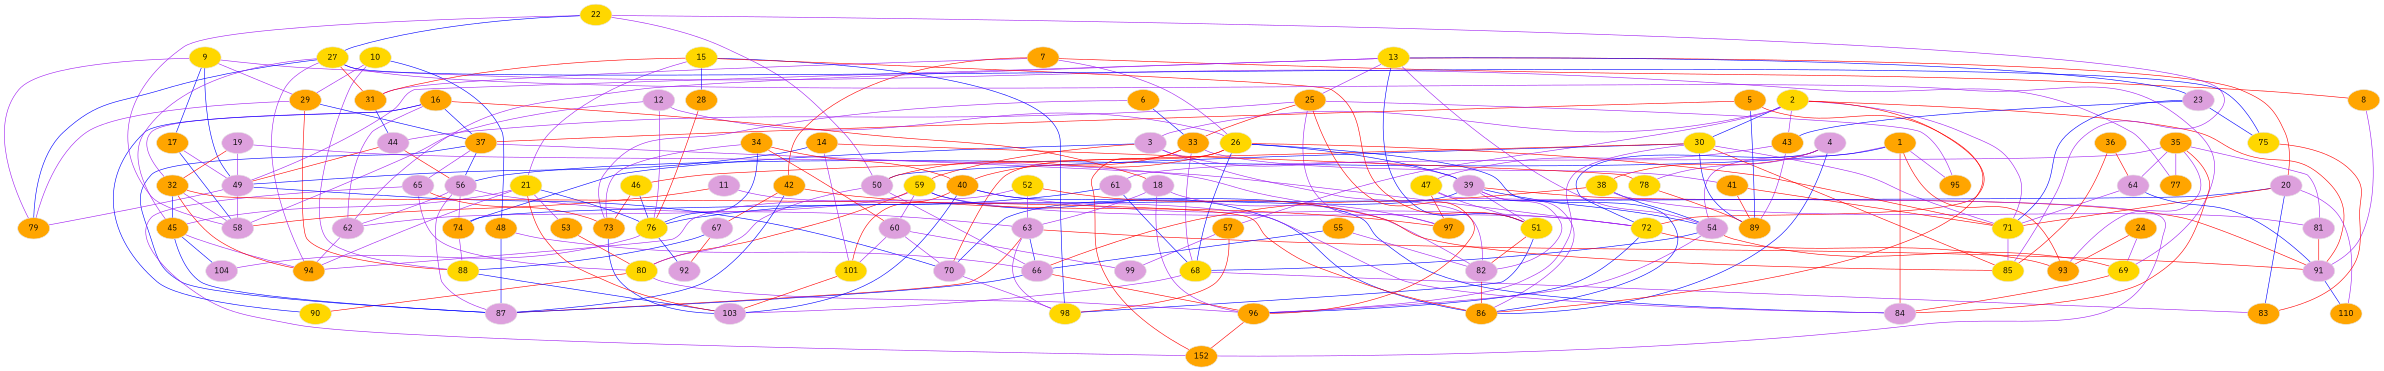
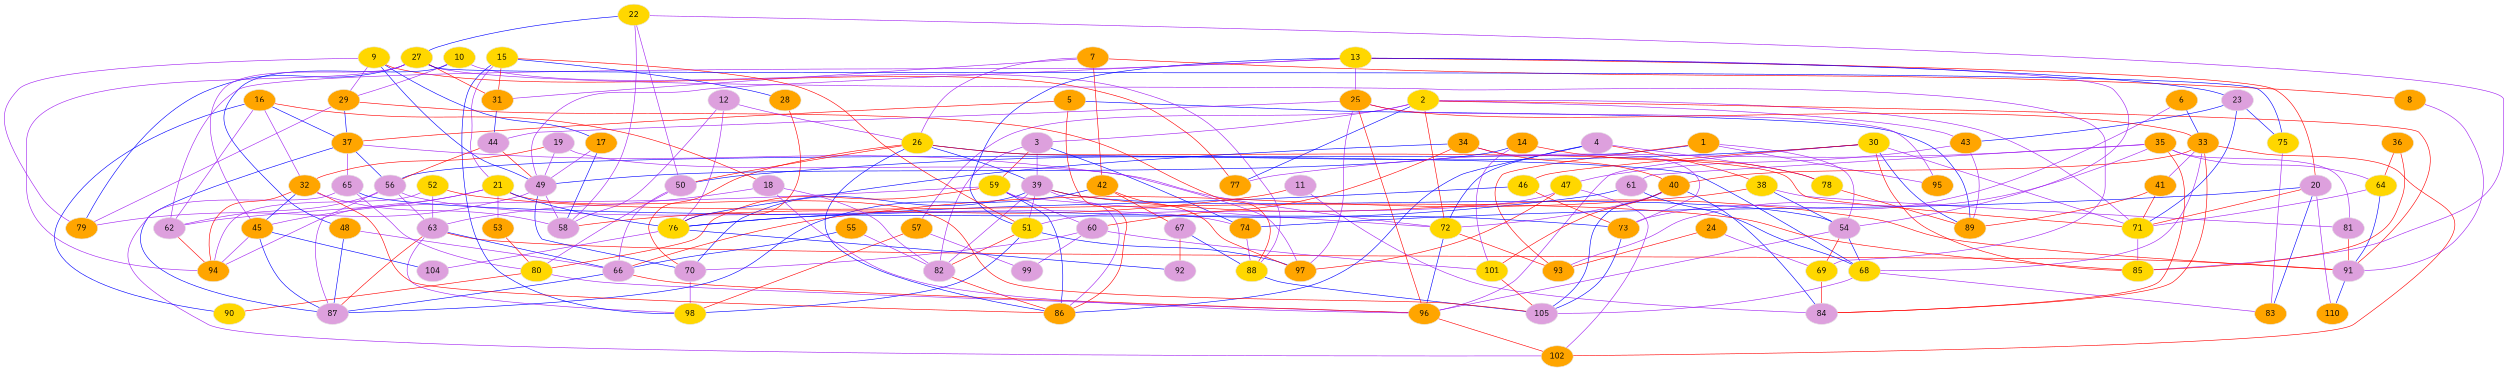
(1604, 77) -> (996, 79)
(1747, 122) -> (1329, 143)
(2133, 186) -> (2381, 186)
(513, 207) -> (983, 216)
(2360, 223) -> (2277, 228)
(1900, 232) -> (2157, 288)
none -> (1165, 247)
(330, 248) -> (191, 250)
(730, 314) -> (1542, 314)
(1201, 356) -> (1557, 356)
